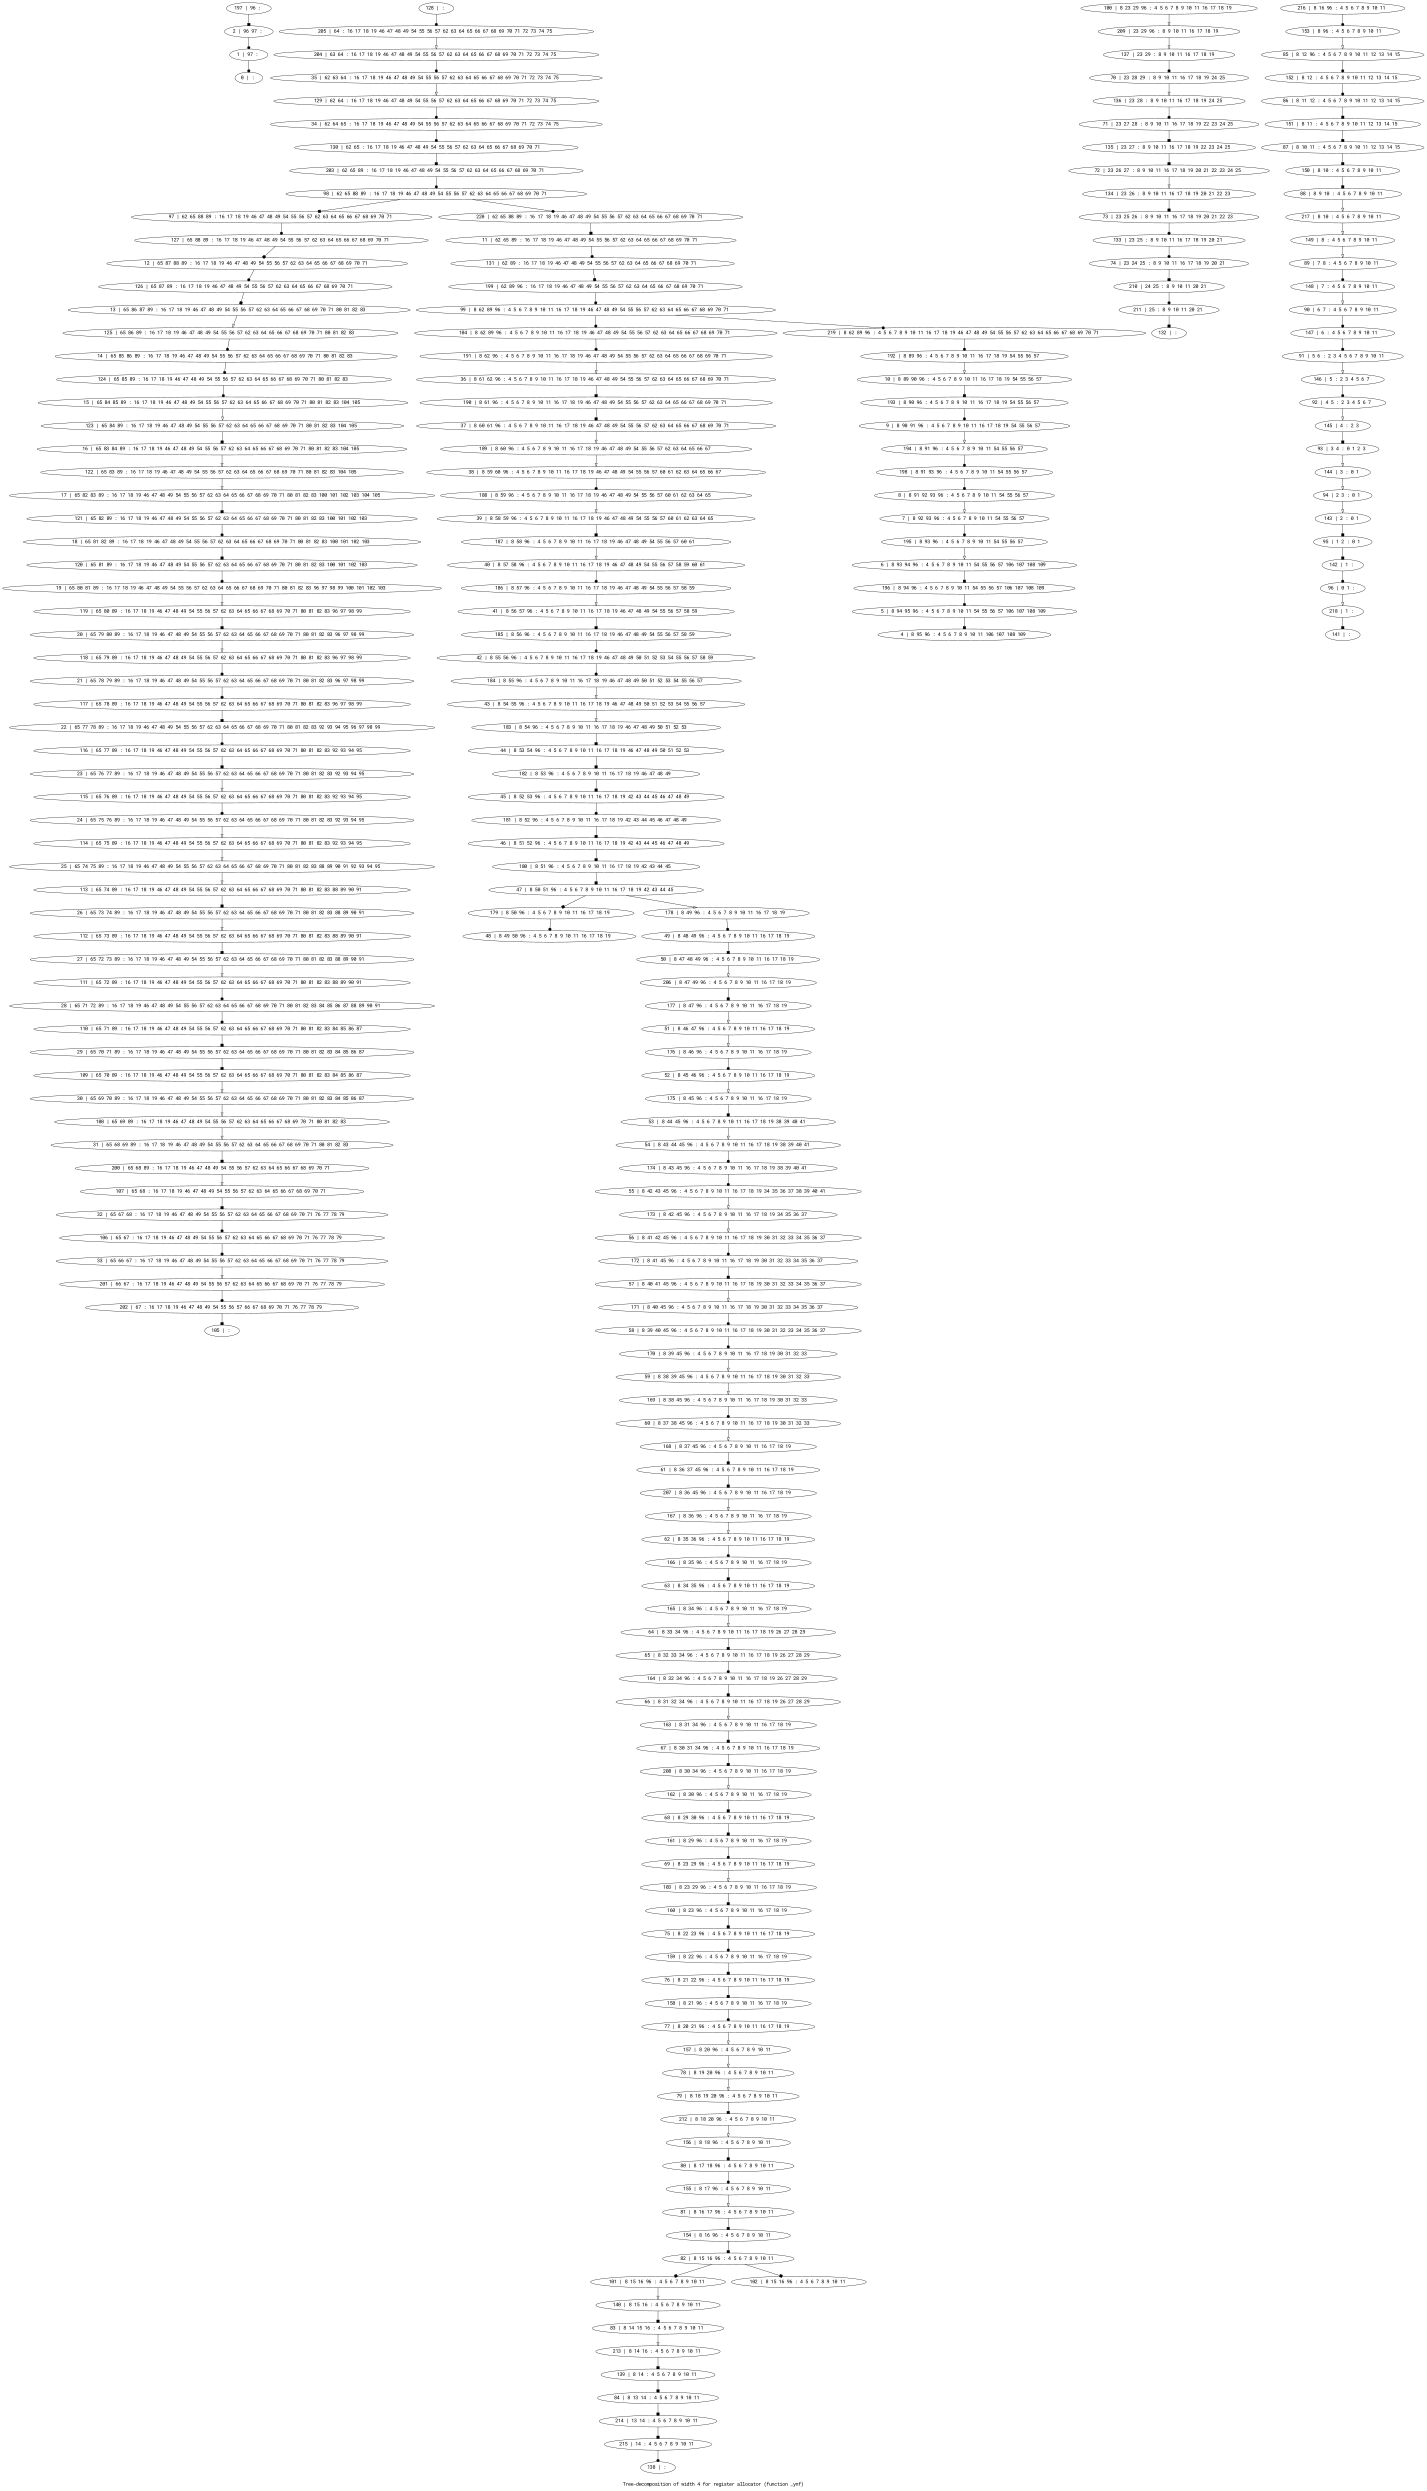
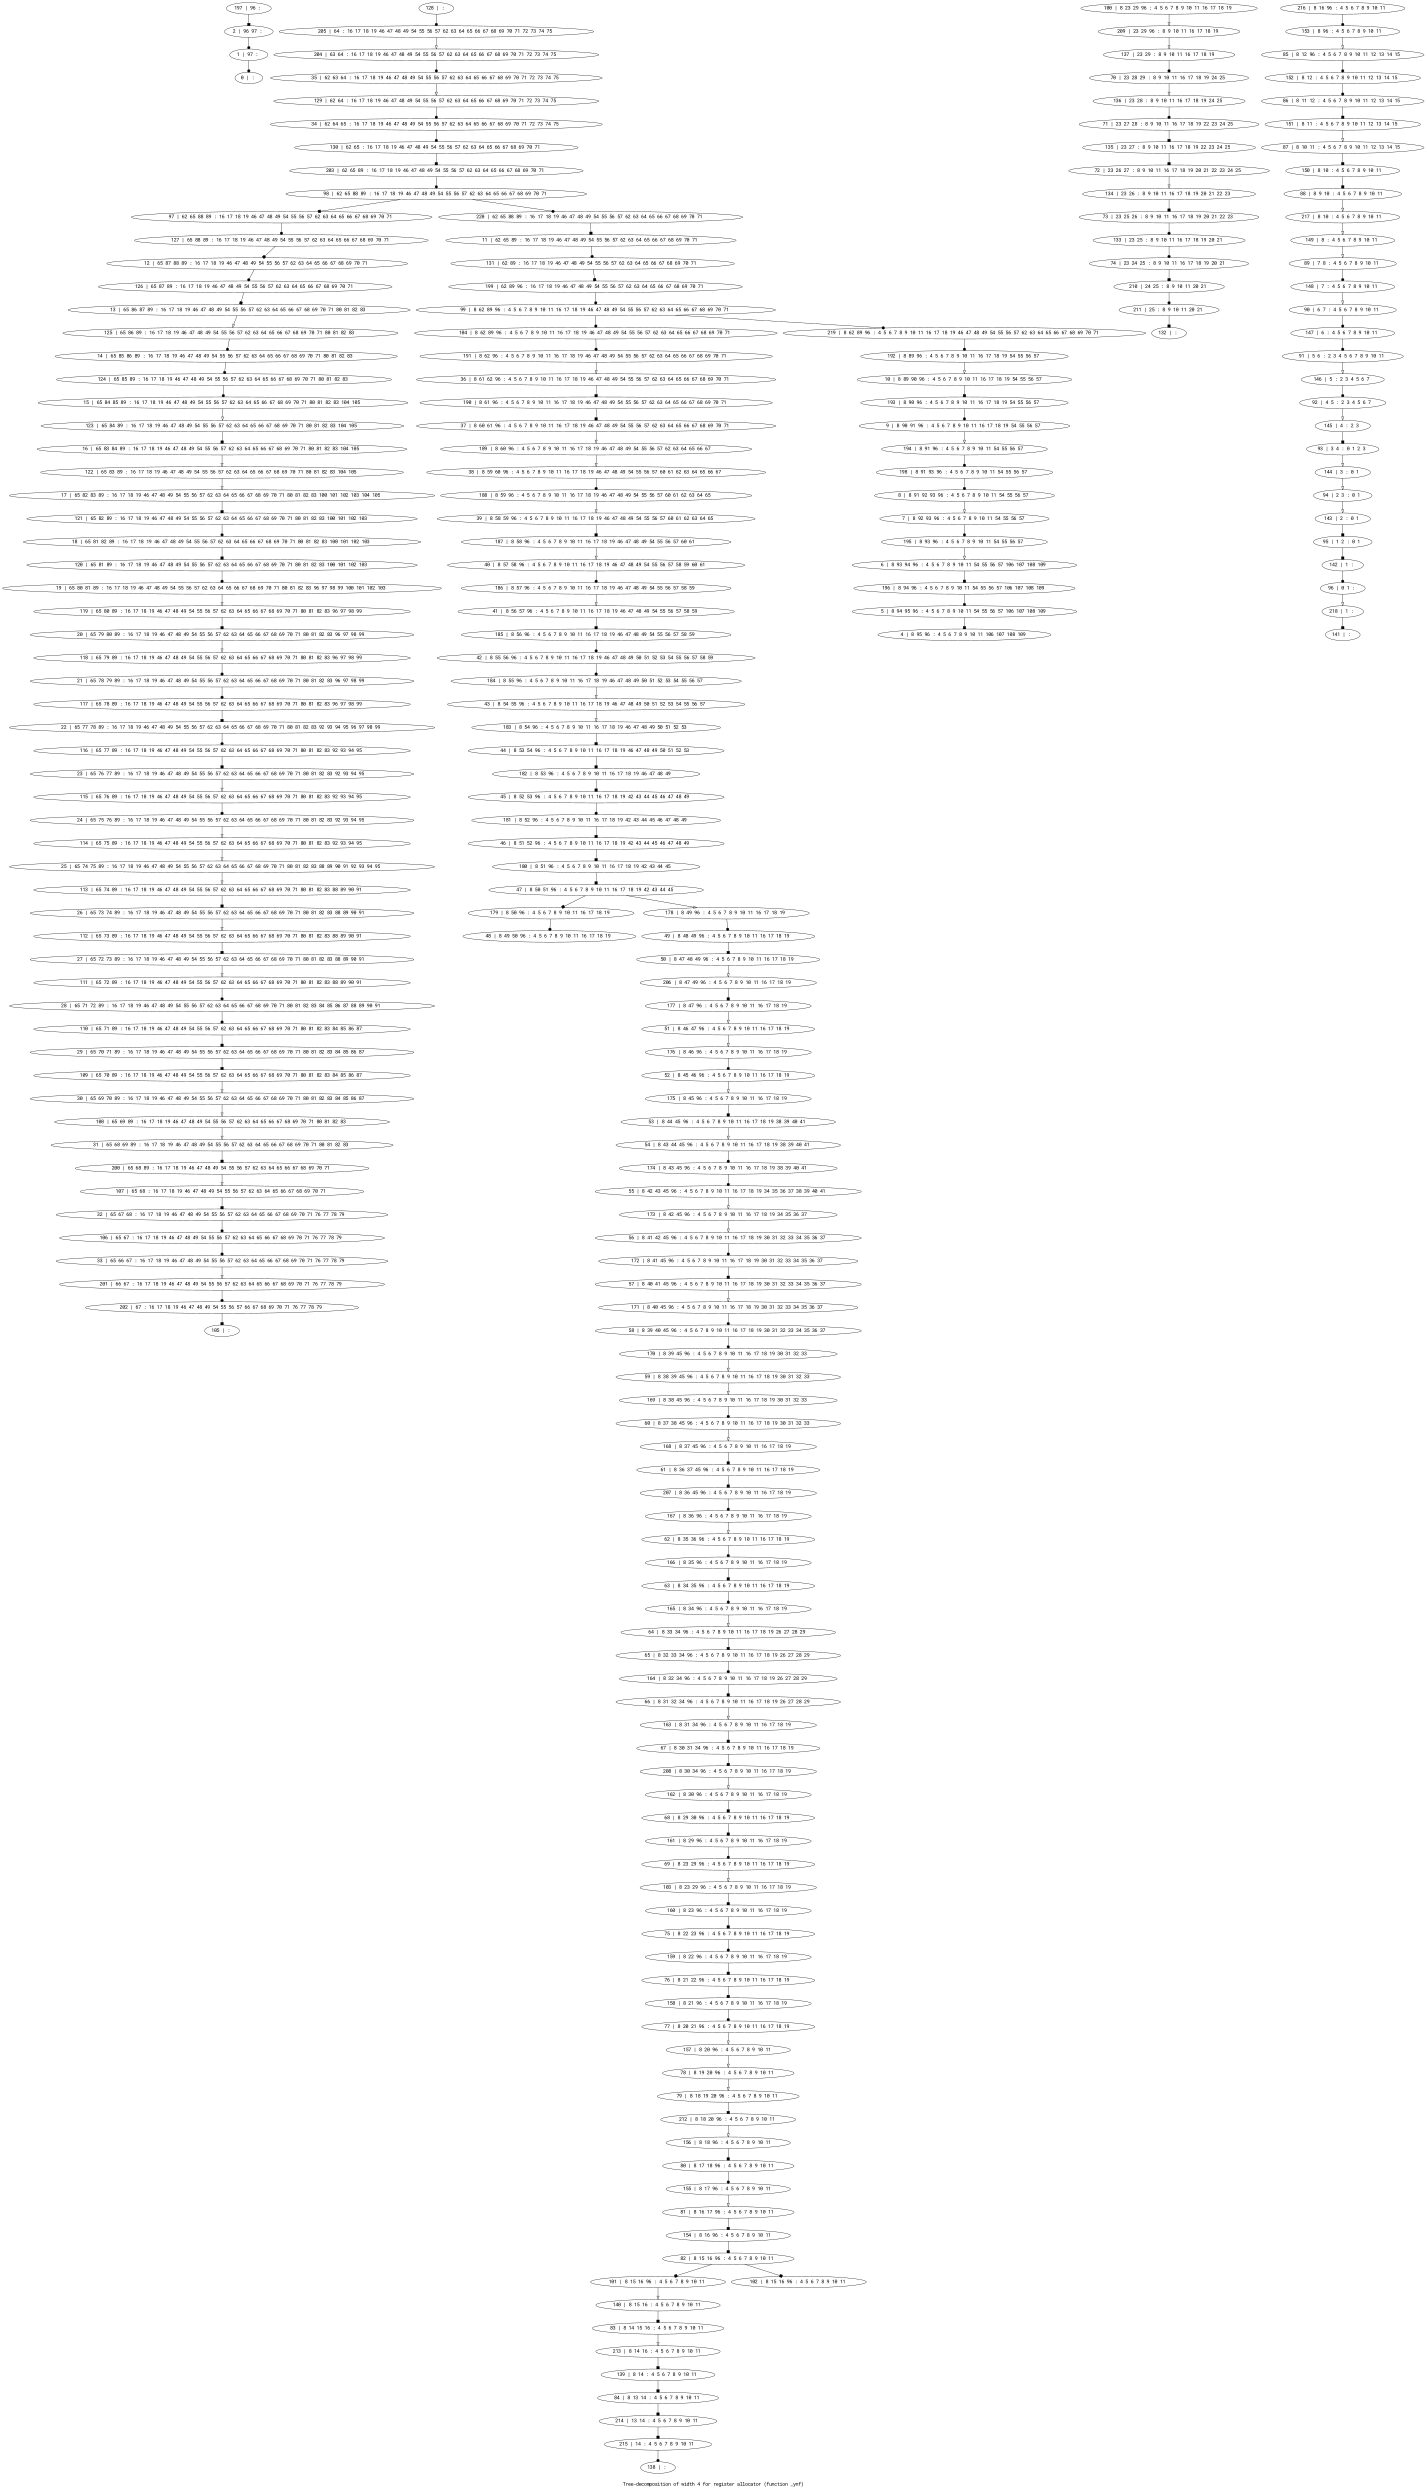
(1343, 134) -> (1343, 134)
(728, 1504) -> (728, 1504)
